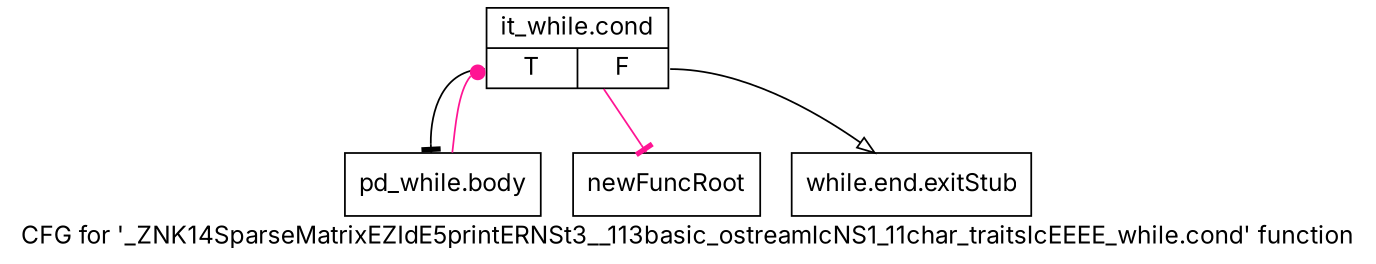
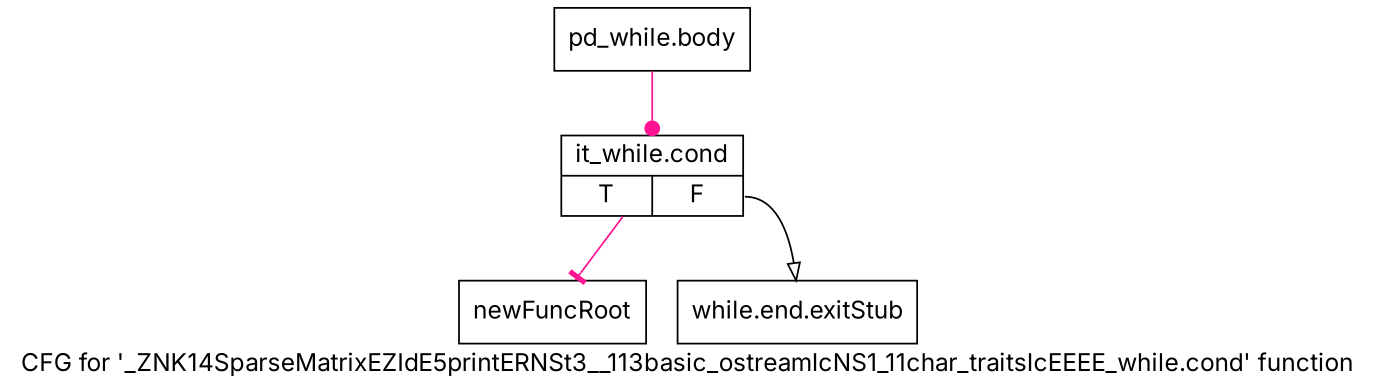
(442, 94) -> none
